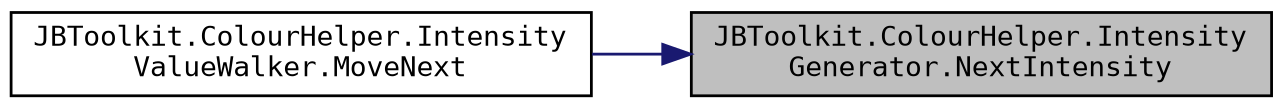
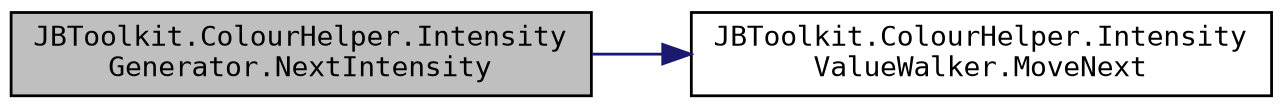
(627, 54) -> (627, 54)
